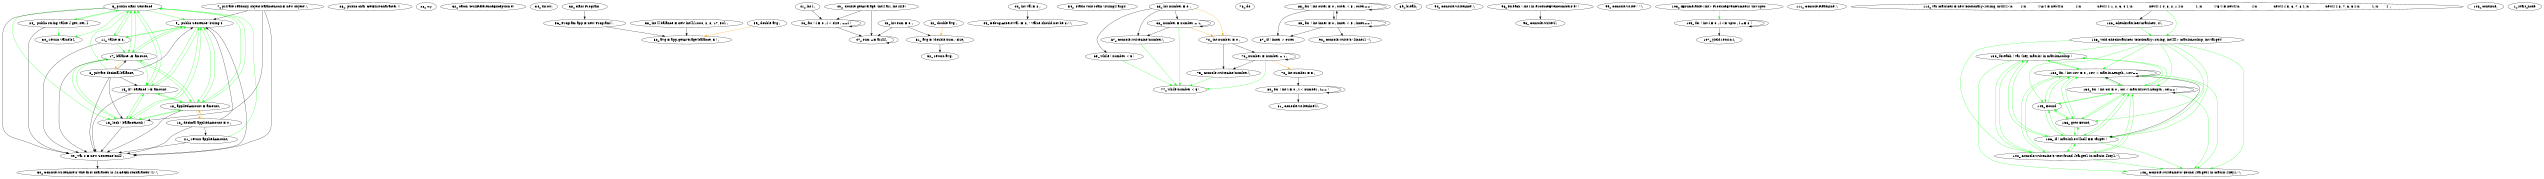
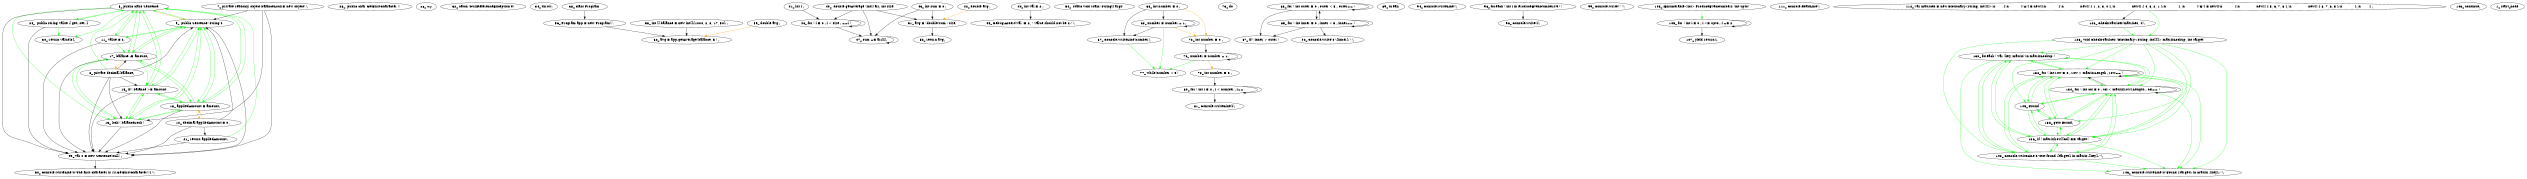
(165, 15) -> (167, 15)
none -> (172, 15)
none -> (896, 15)
(1114, 56) -> none
(1224, 73) -> none
(2188, 105) -> (2171, 105)
